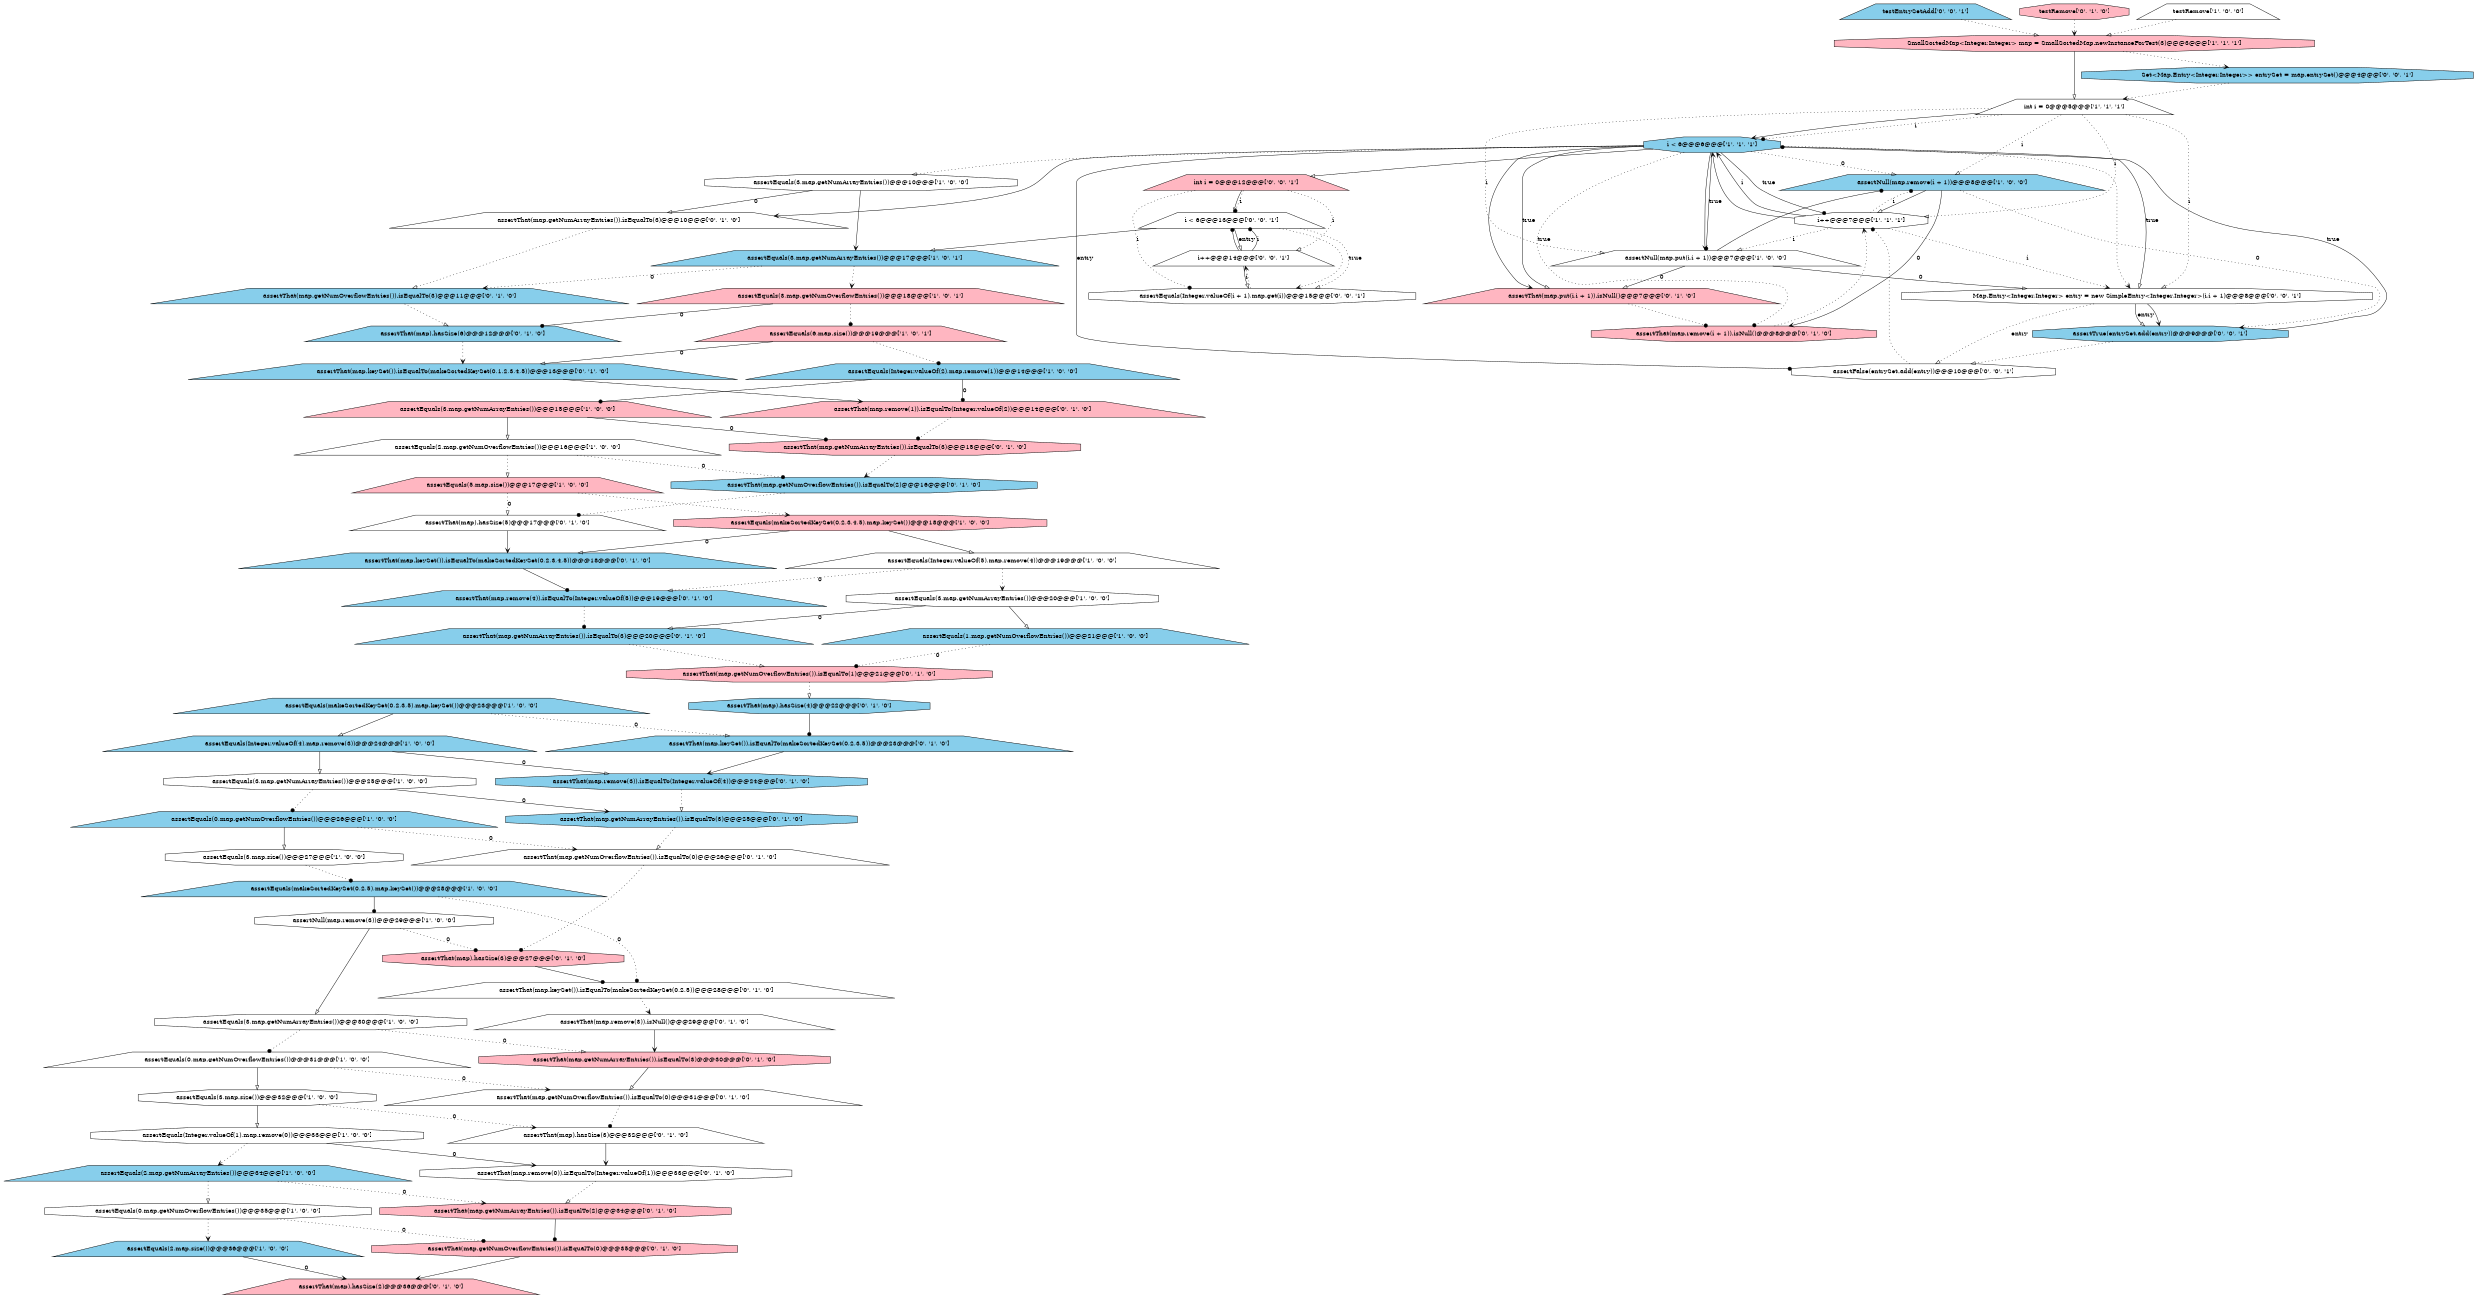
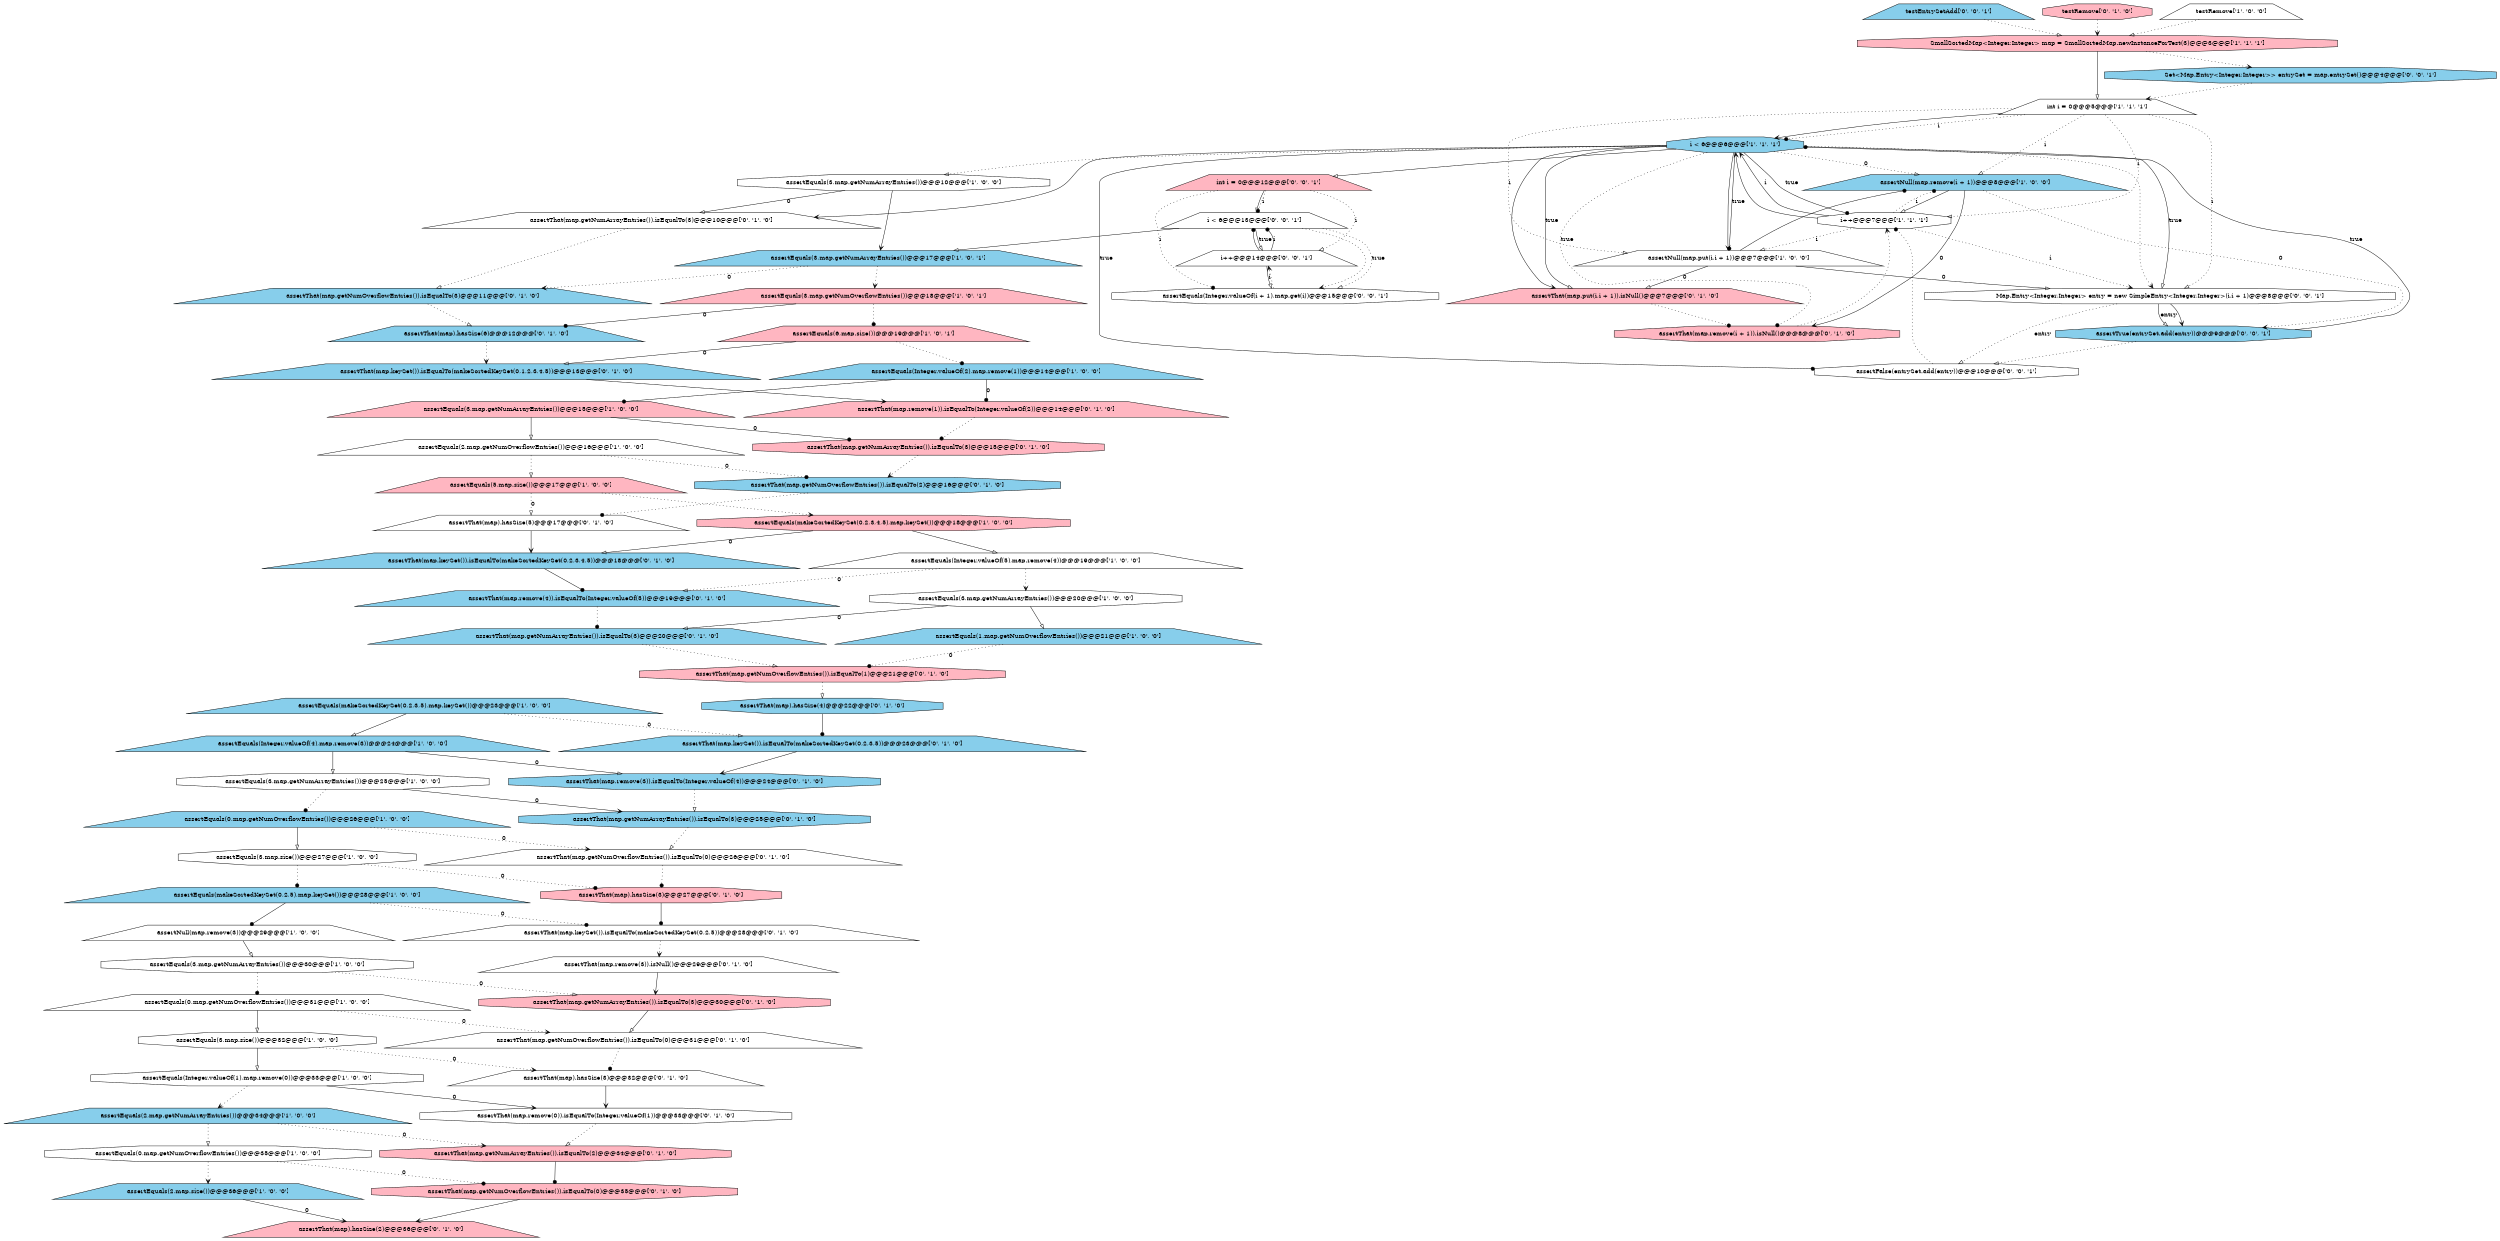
(1247, 239) -> (1266, 239)
(1085, 258) -> (1106, 258)
(374, 921) -> (239, 933)
(437, 939) -> (477, 876)
